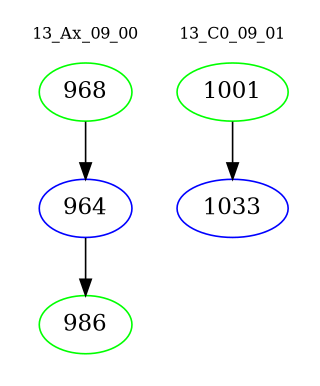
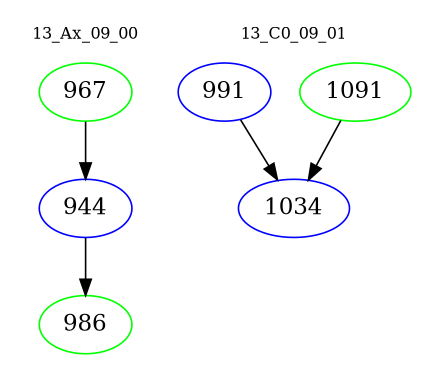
(86, 92) -> (86, 92)
none -> (225, 92)
(233, 92) -> (355, 92)
(86, 208) -> (86, 208)
(233, 208) -> (294, 208)
